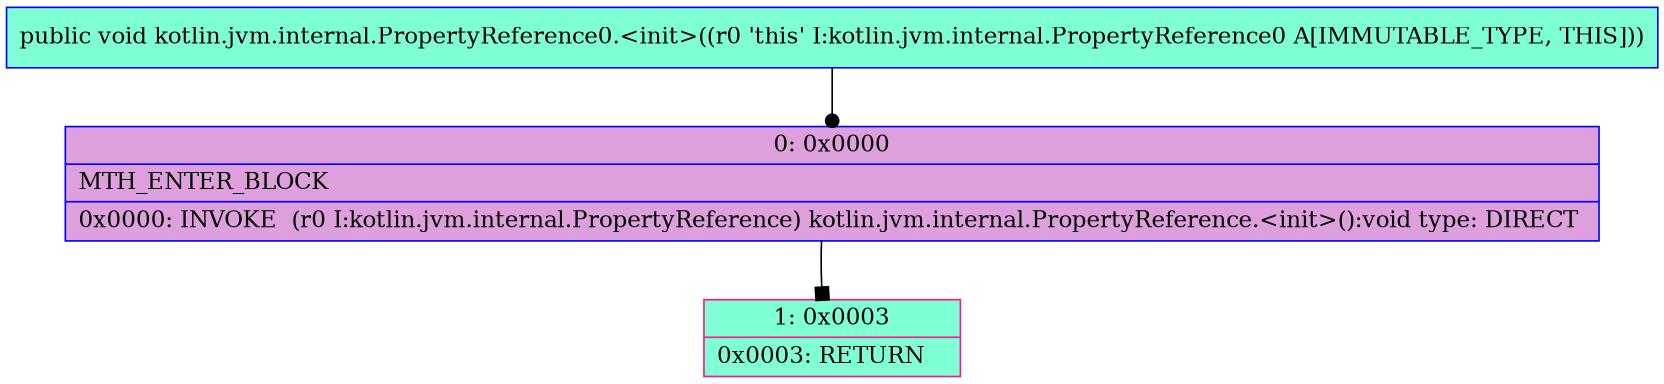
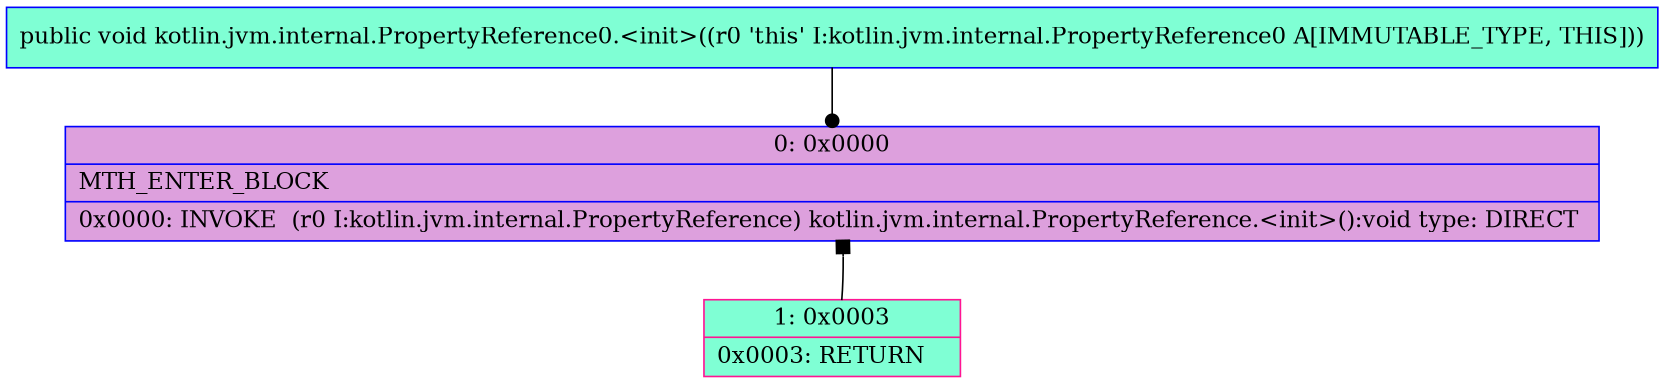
(821, 262) -> (843, 279)
